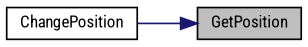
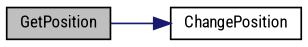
(159, 23) -> (132, 23)
